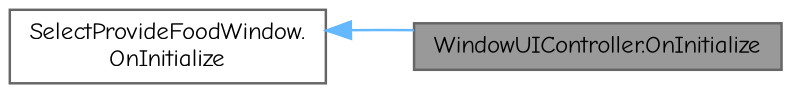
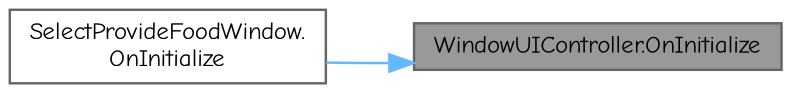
(383, 30) -> (358, 63)
